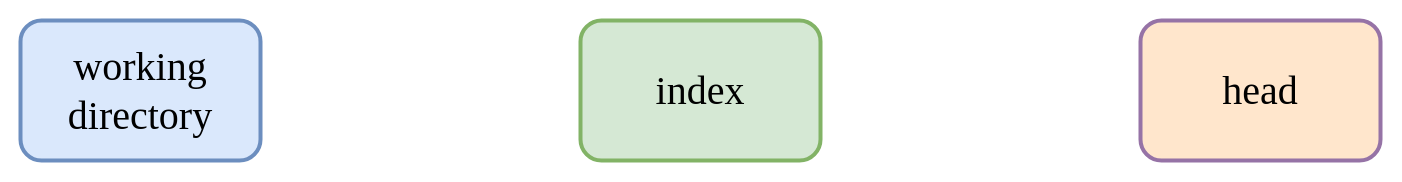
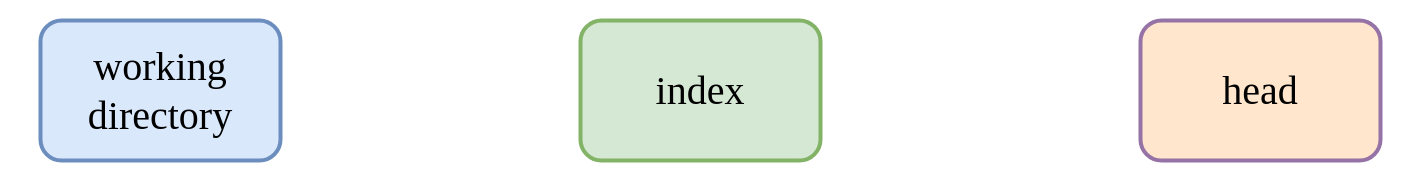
(141, 91) -> (161, 91)
